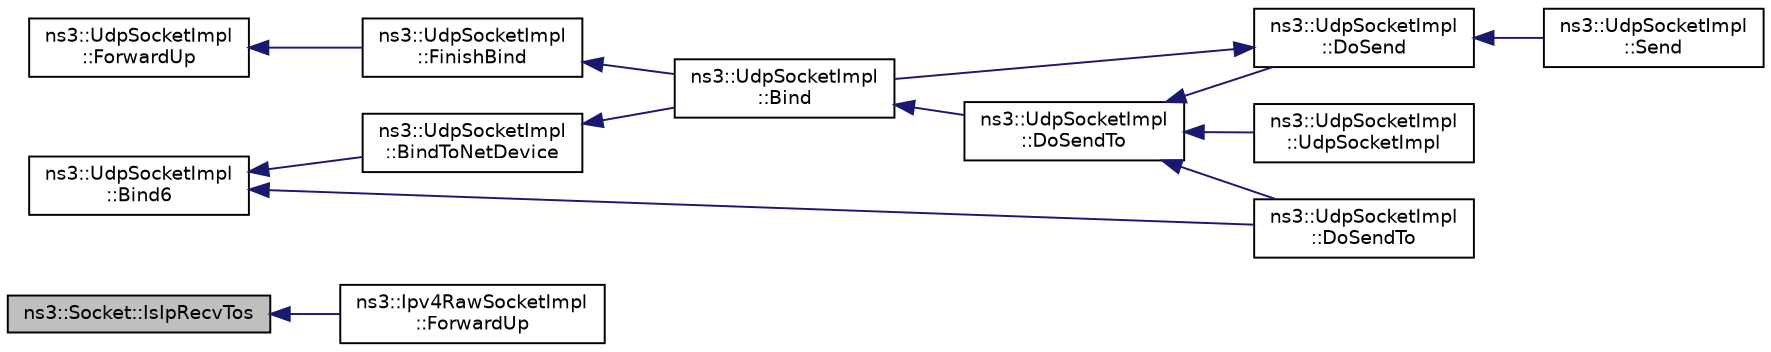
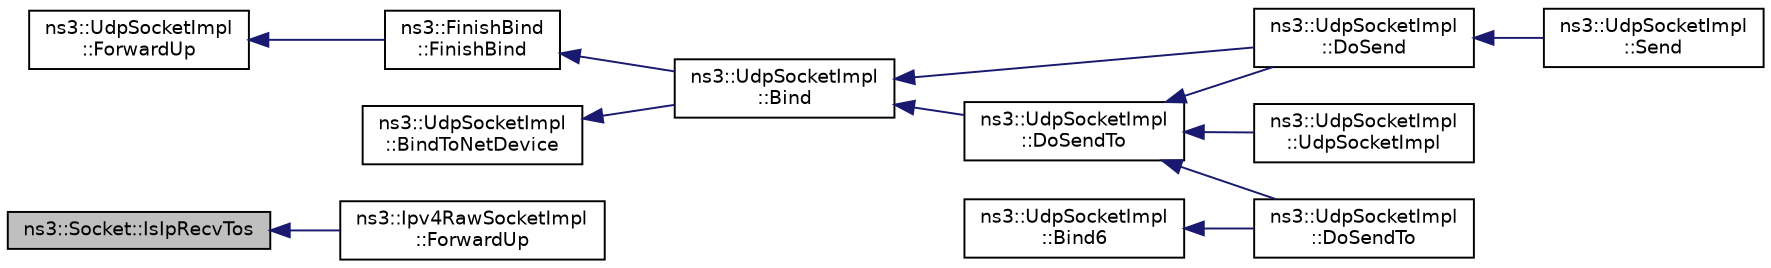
(472, 48) -> (472, 40)
(1064, 64) -> (1084, 62)
(316, 163) -> none
